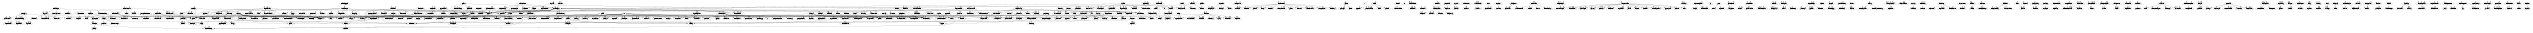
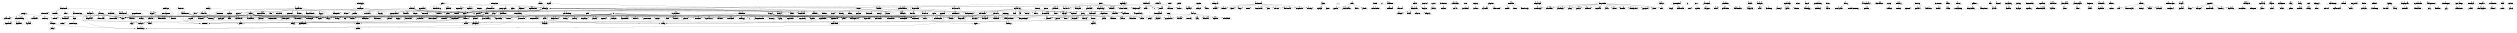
none -> (2150, 9)
(134, 14) -> none
